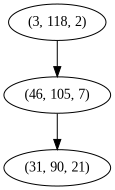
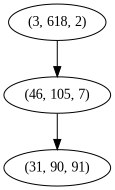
(57, 22) -> (57, 22)
(57, 168) -> (57, 168)
